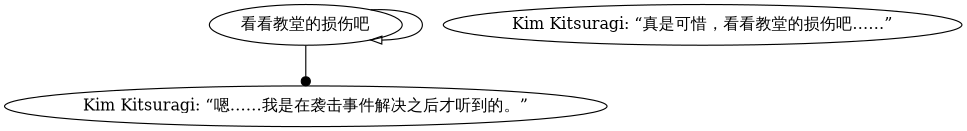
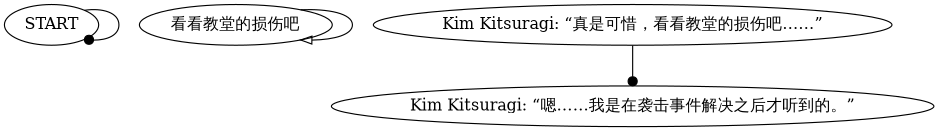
none -> (52, 25)
(306, 61) -> (633, 61)
